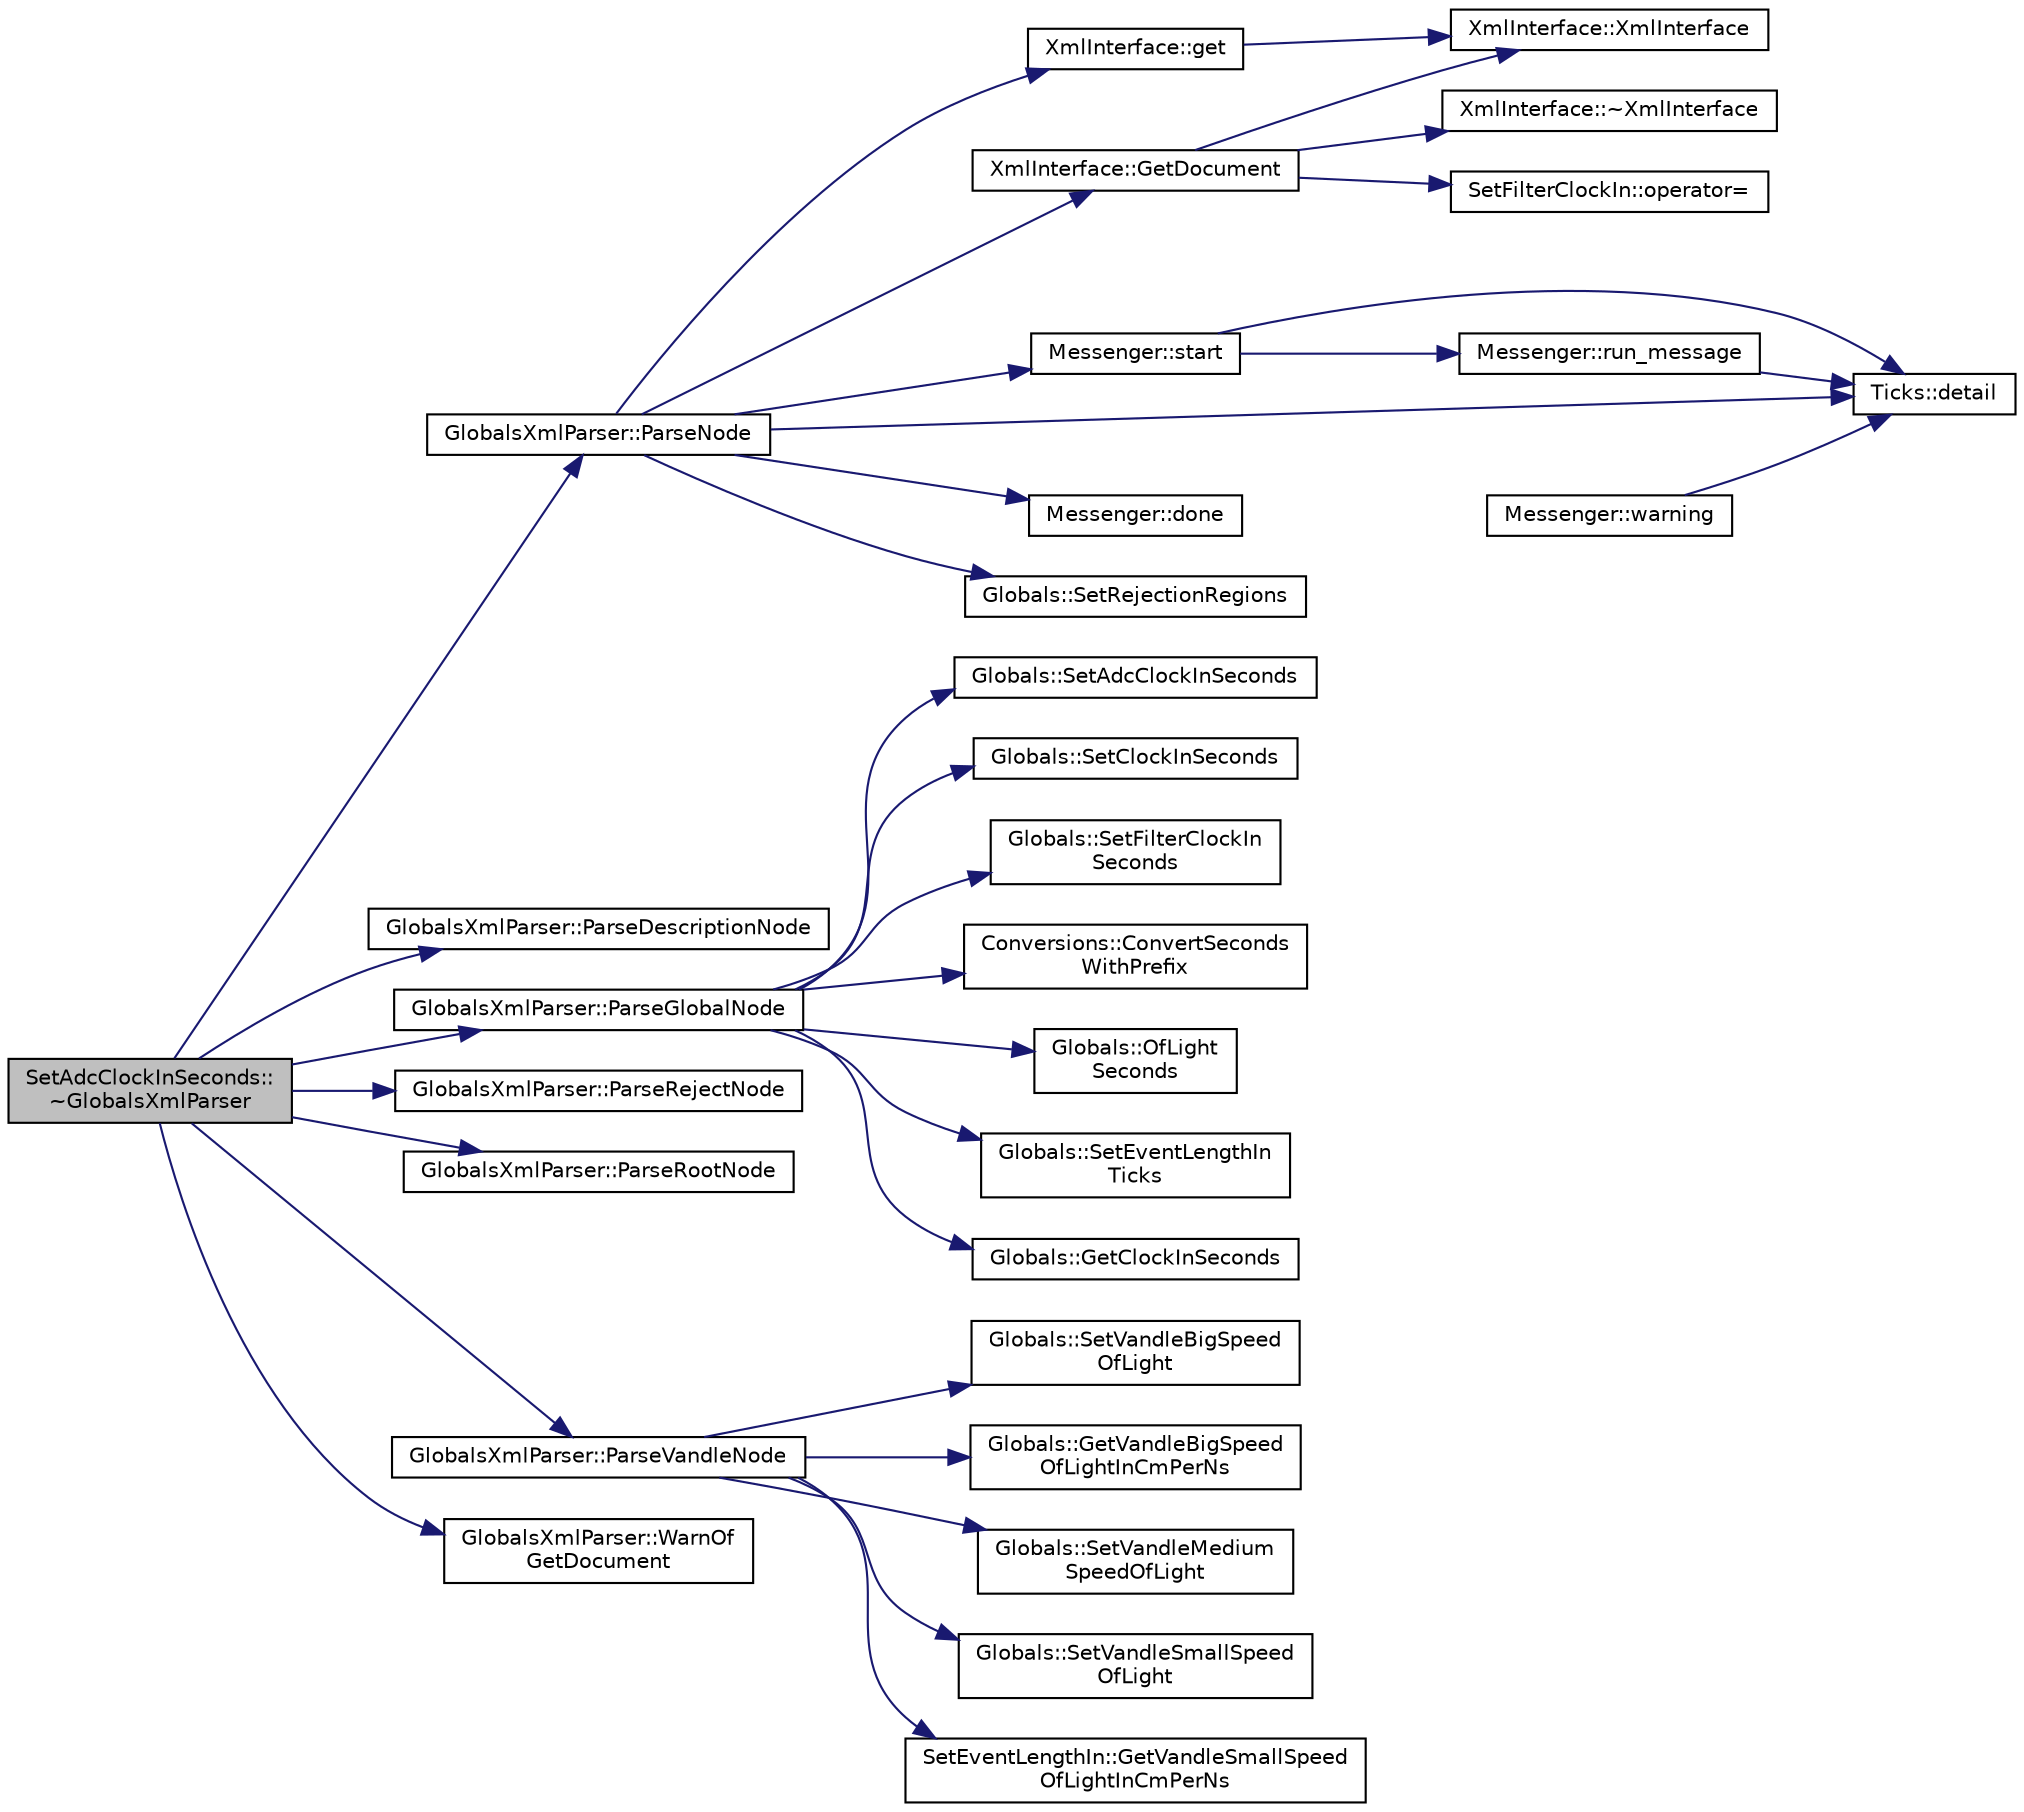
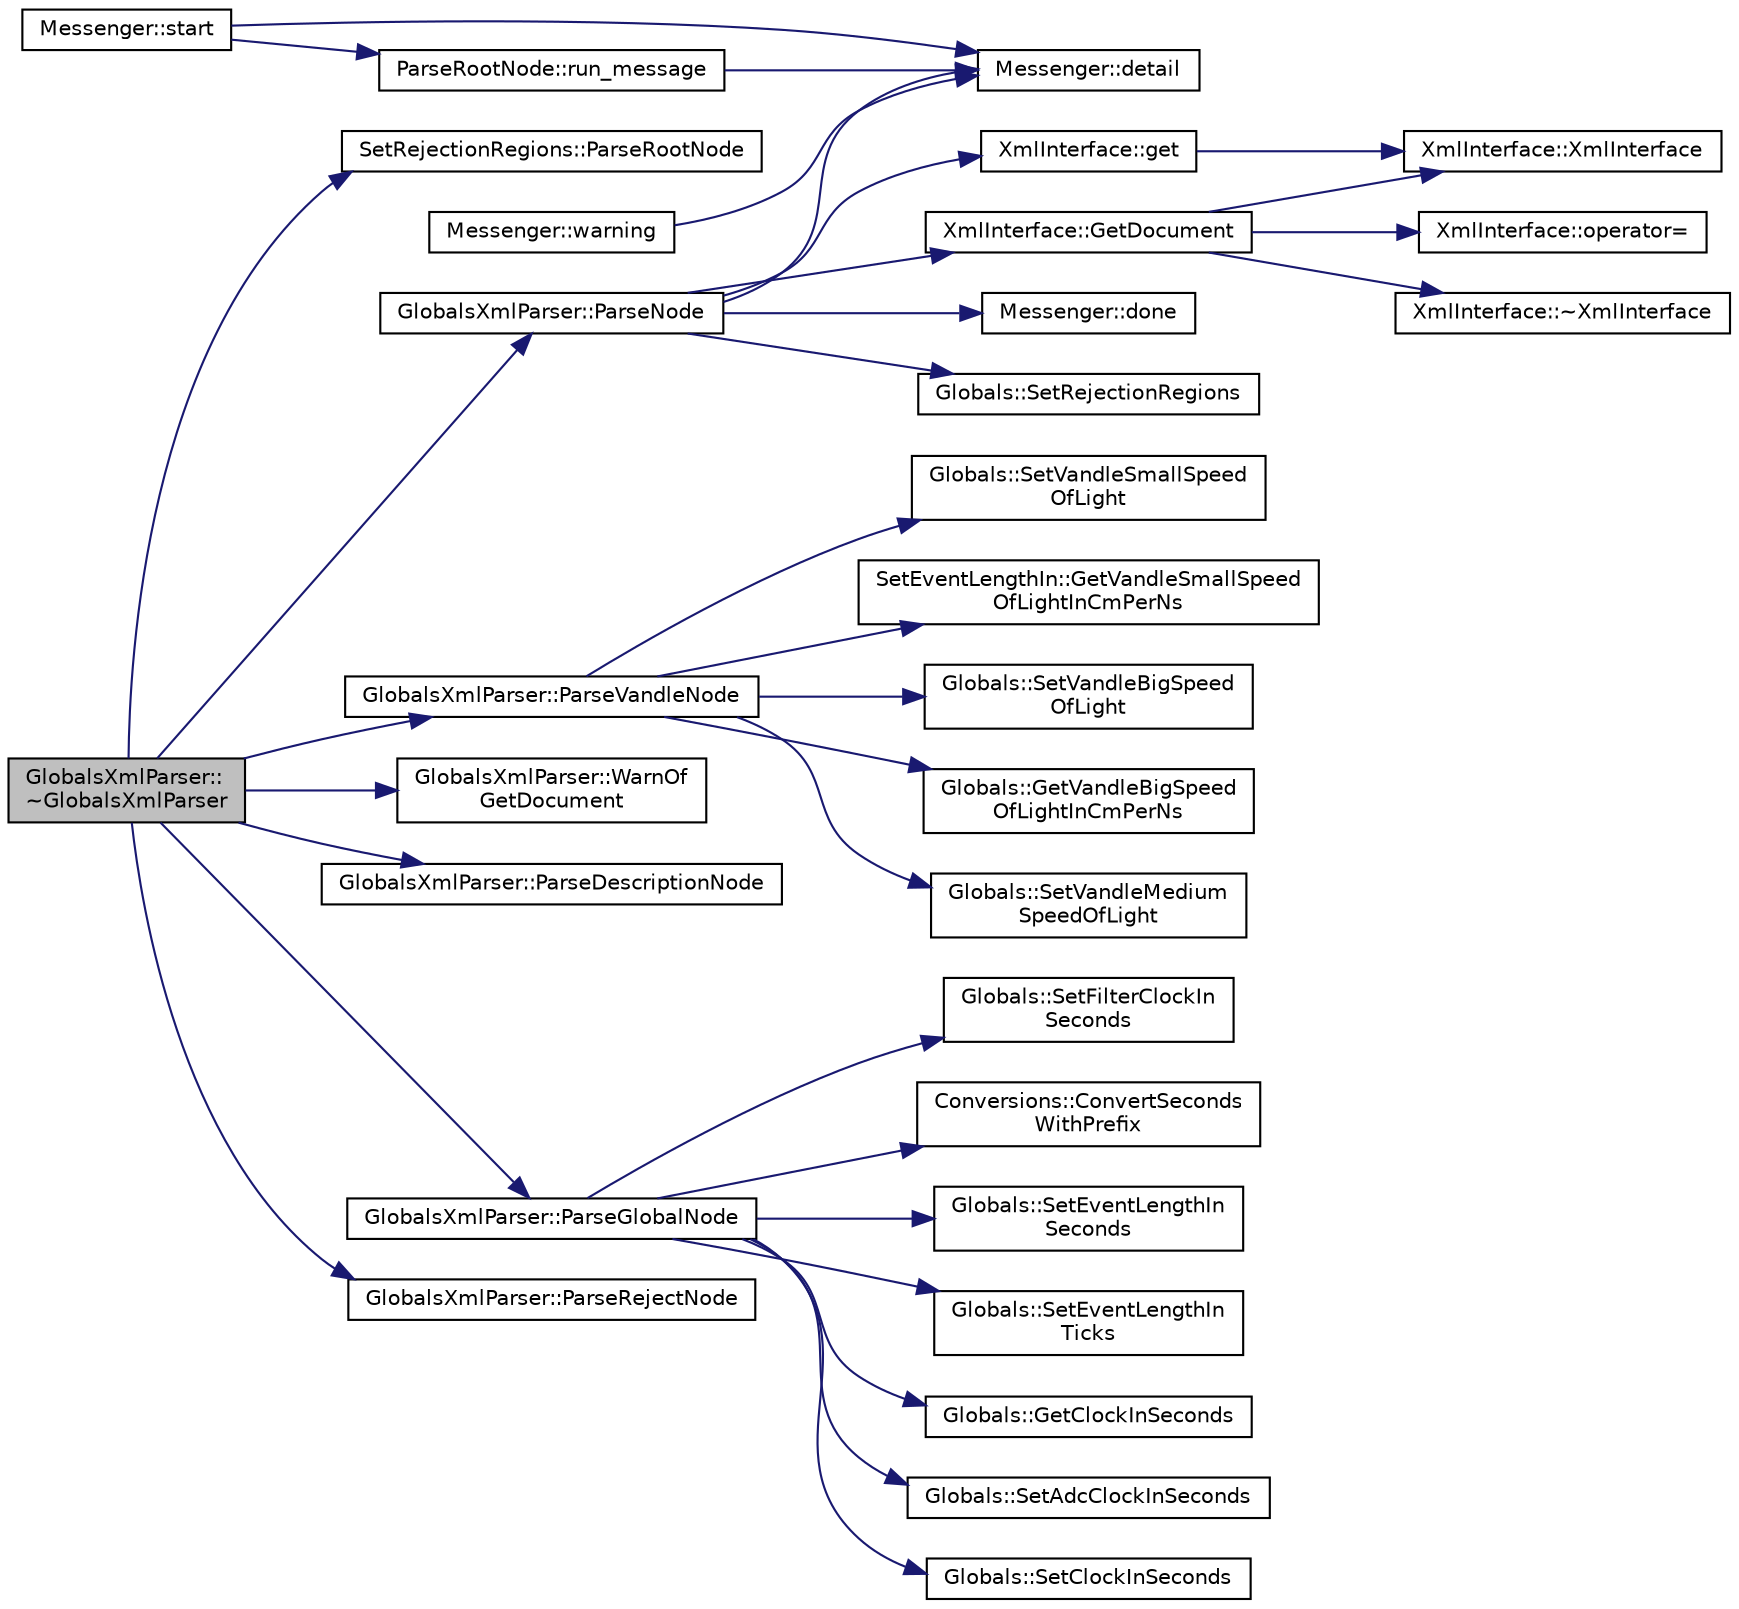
(1610, 192) -> (1563, 232)
(1610, 354) -> (552, 70)
(872, 393) -> none
(1935, 394) -> (1089, 70)
(1136, 1061) -> (1089, 1219)
(150, 1091) -> (127, 790)
(599, 1172) -> (552, 151)
